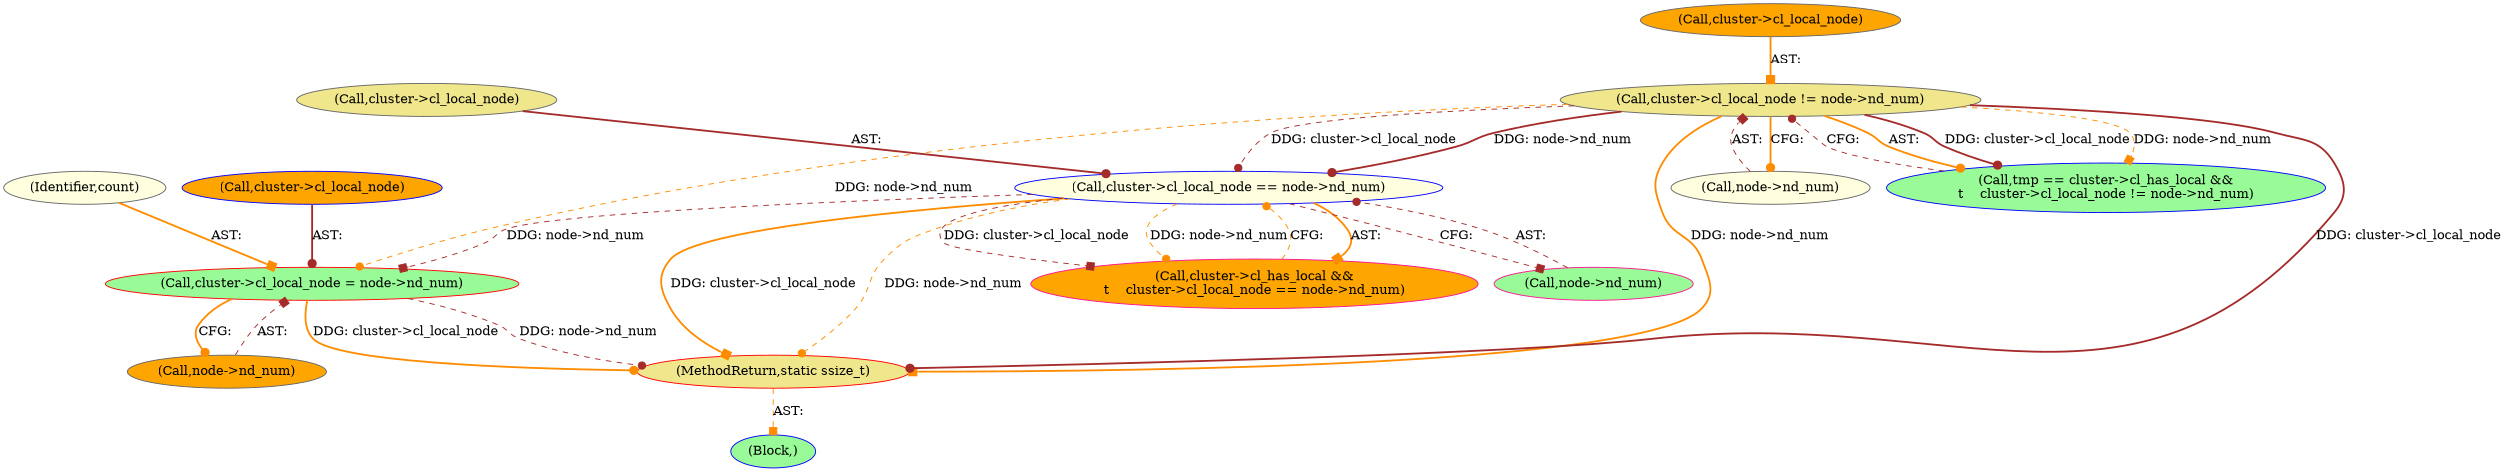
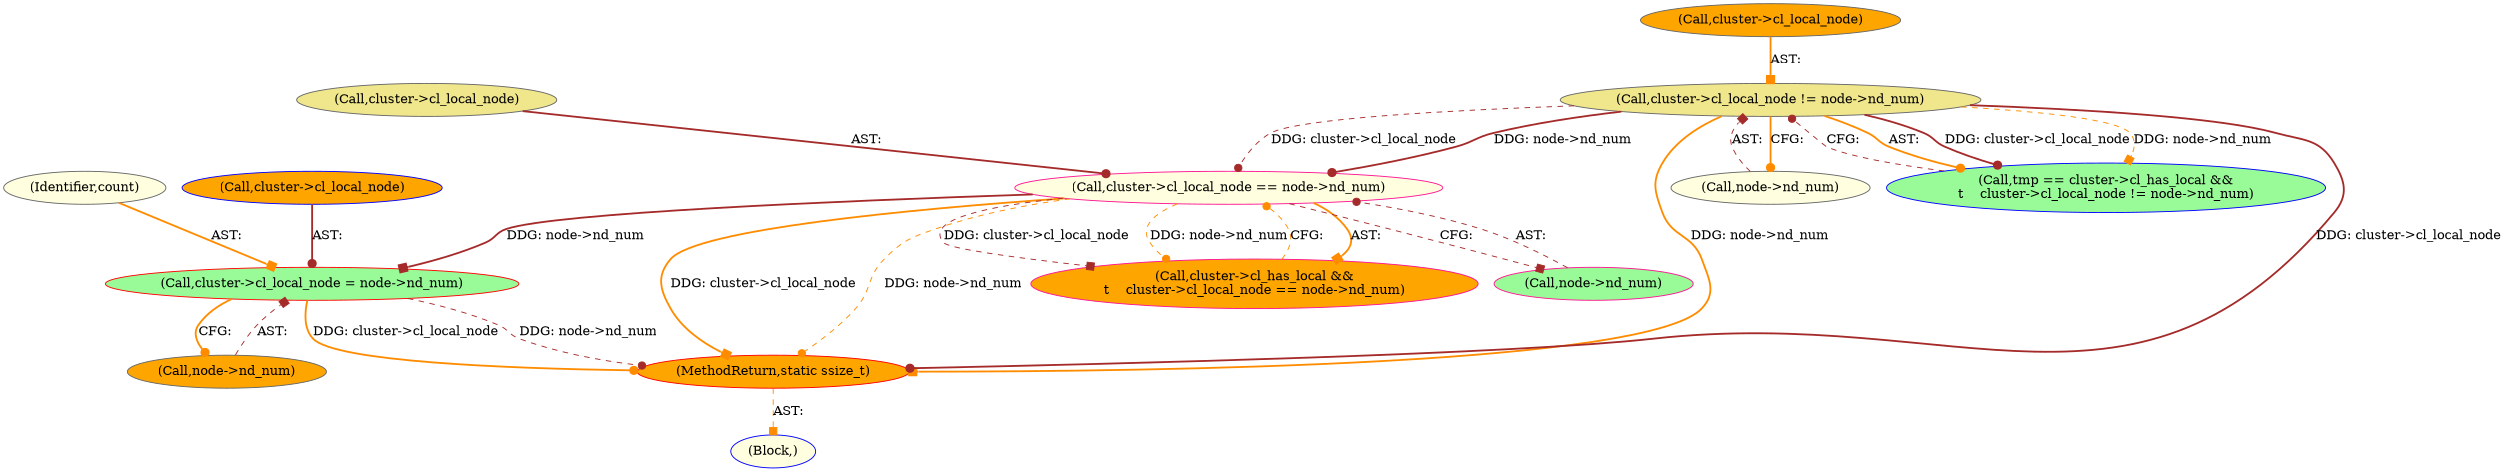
(960, 149) -> none
(1229, 188) -> (1229, 188)
(716, 208) -> (716, 208)
(773, 372) -> (773, 372)
(773, 451) -> (773, 451)
